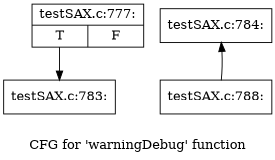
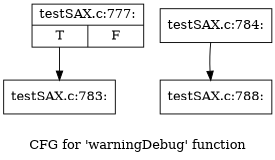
(222, 66) -> (210, 57)
